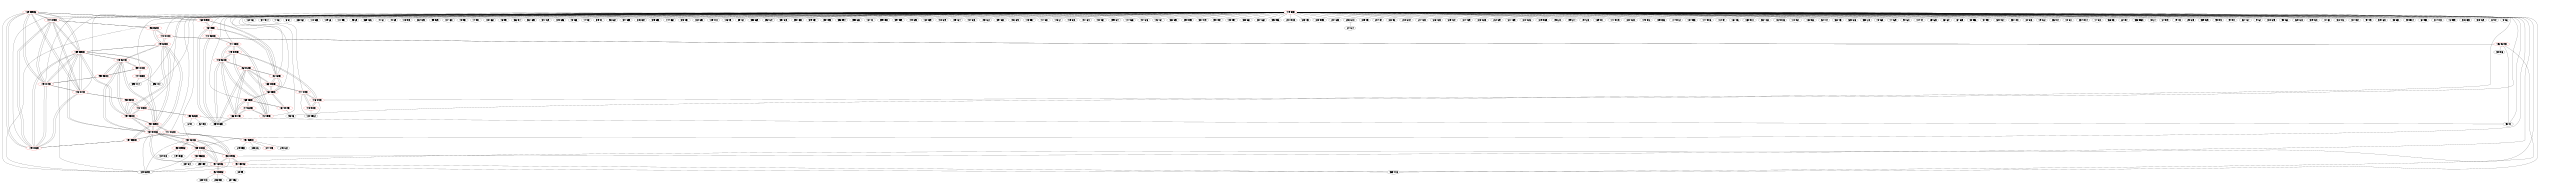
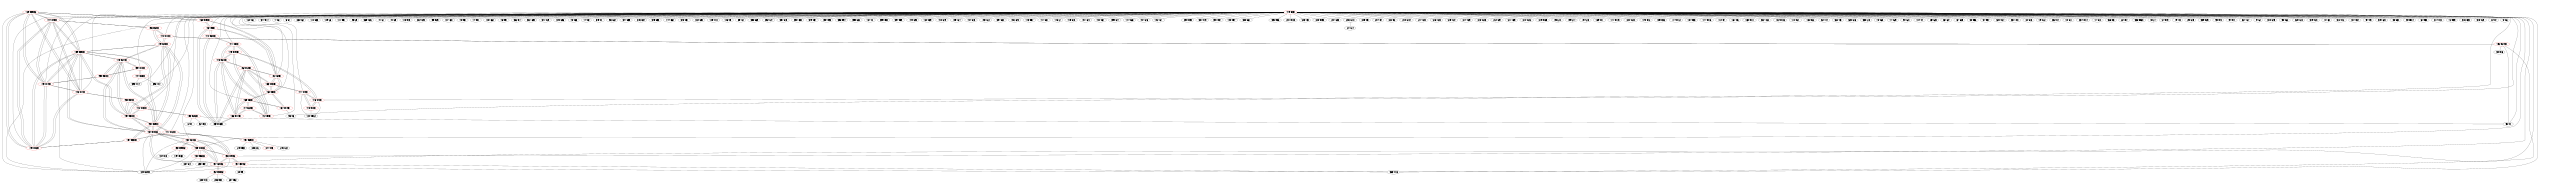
(1173, 20) -> none
(1261, 20) -> none
